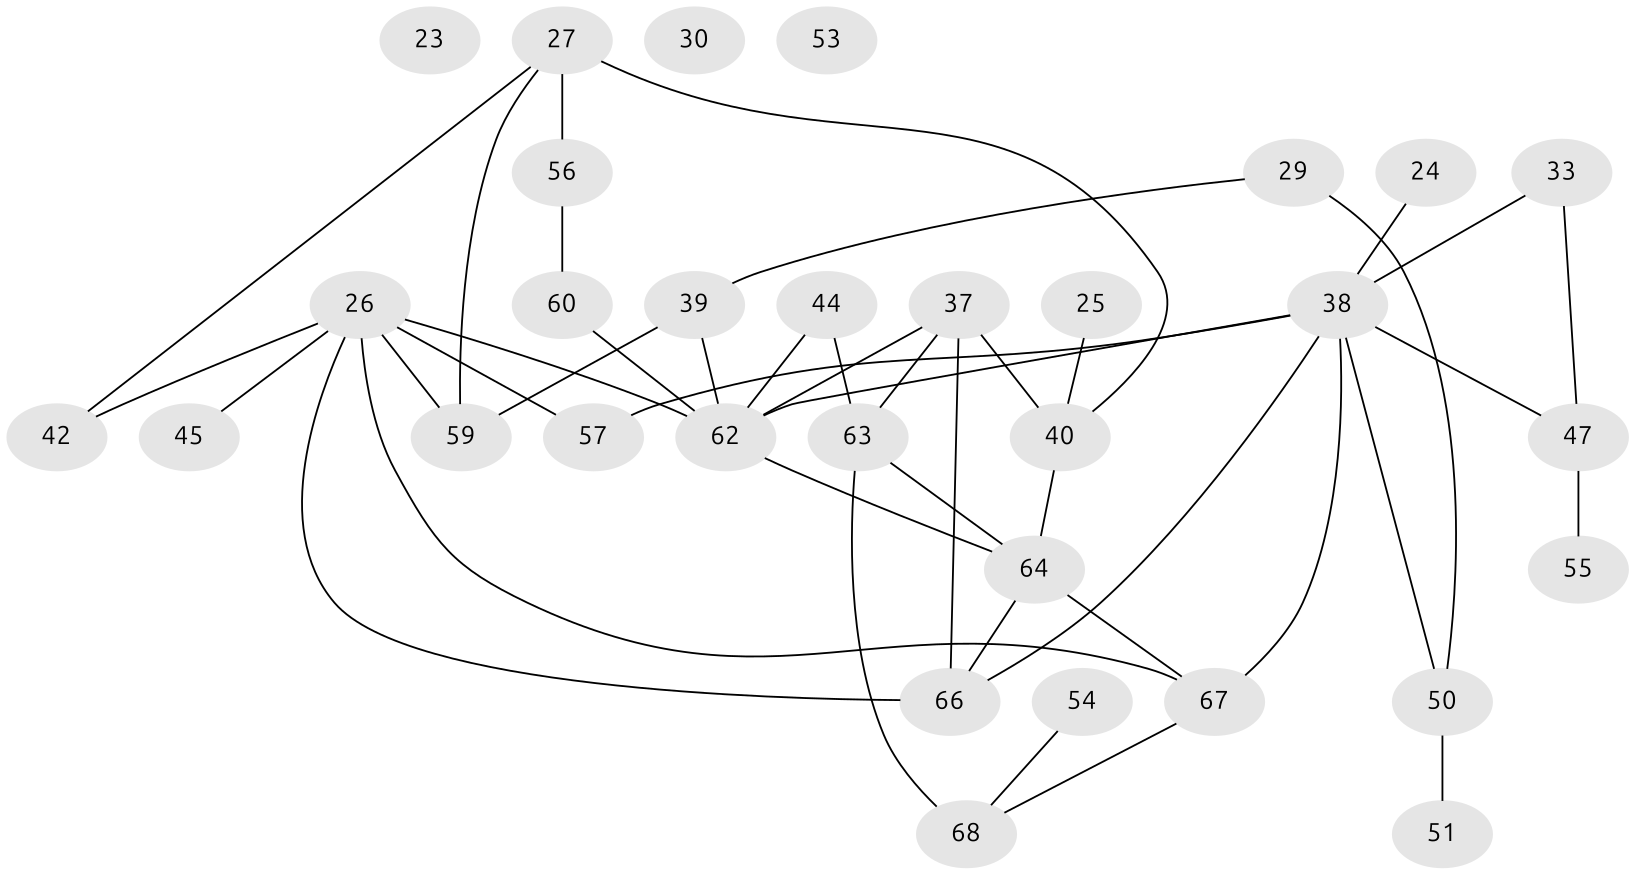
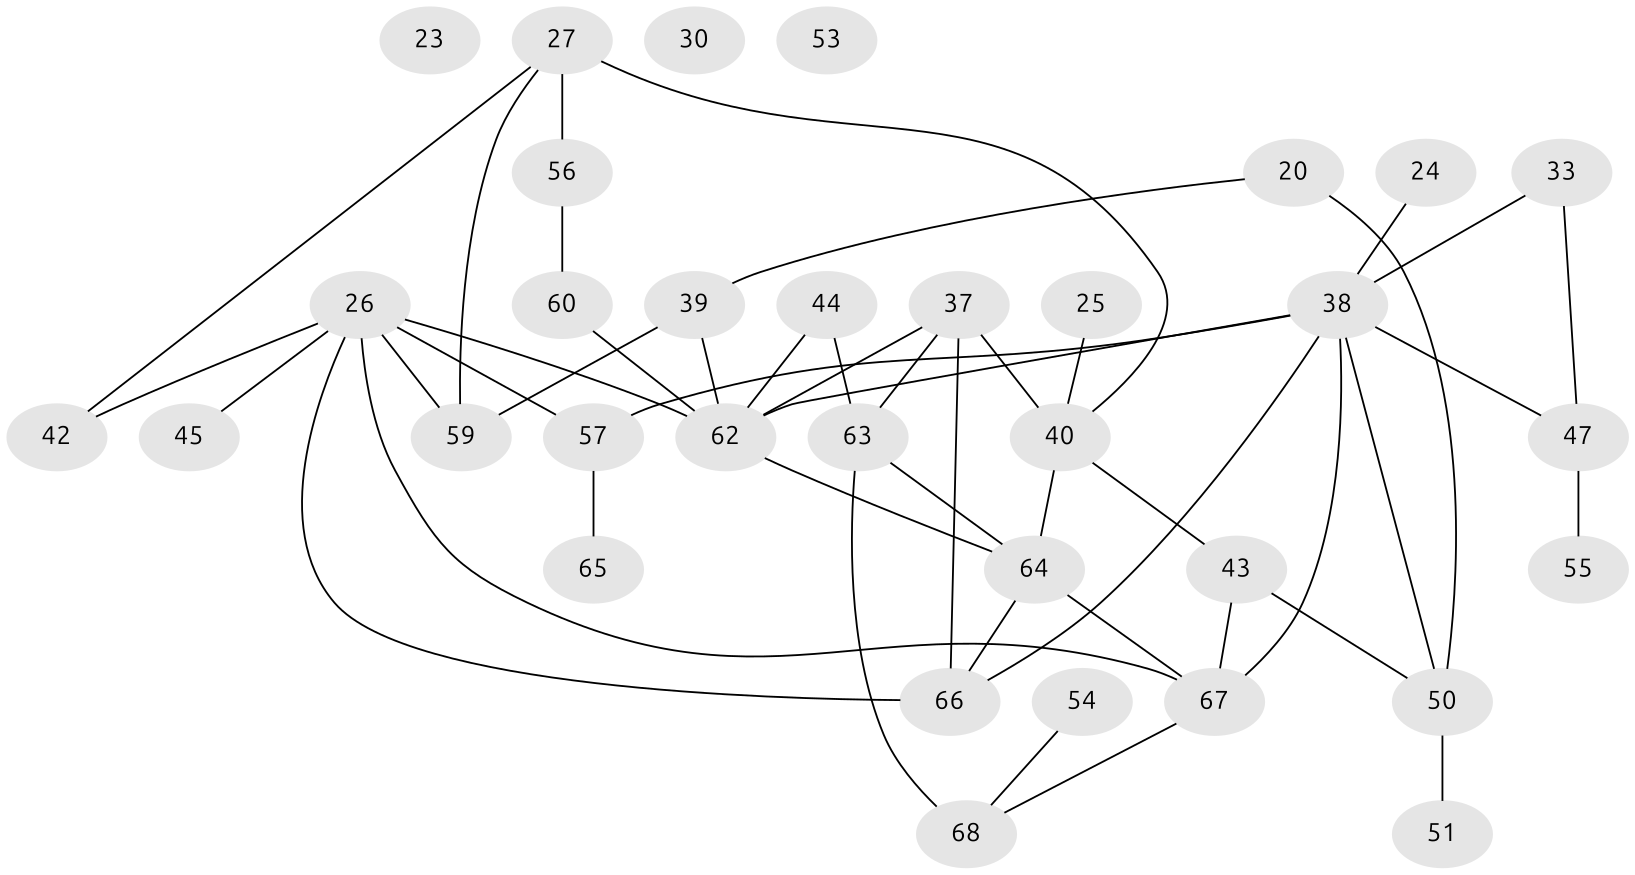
(1294, 173) -> (1294, 173)
none -> (594, 570)
none -> (1237, 570)
